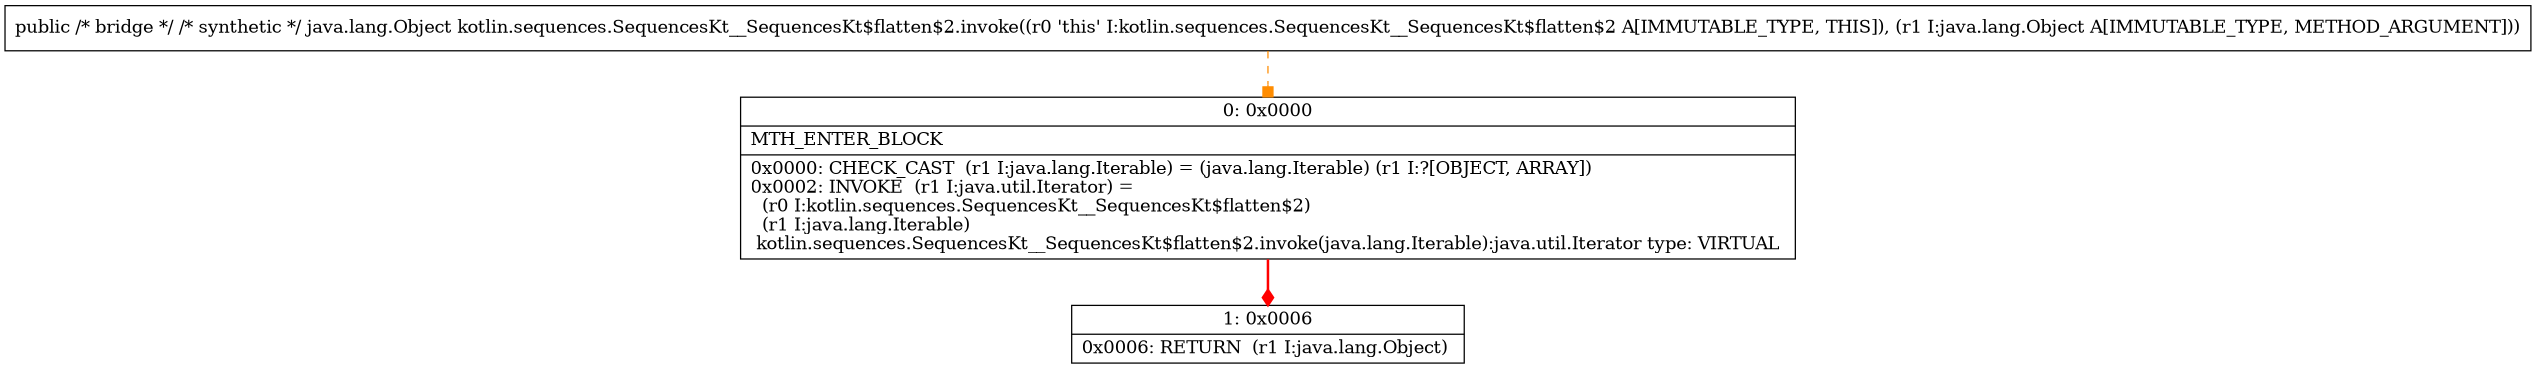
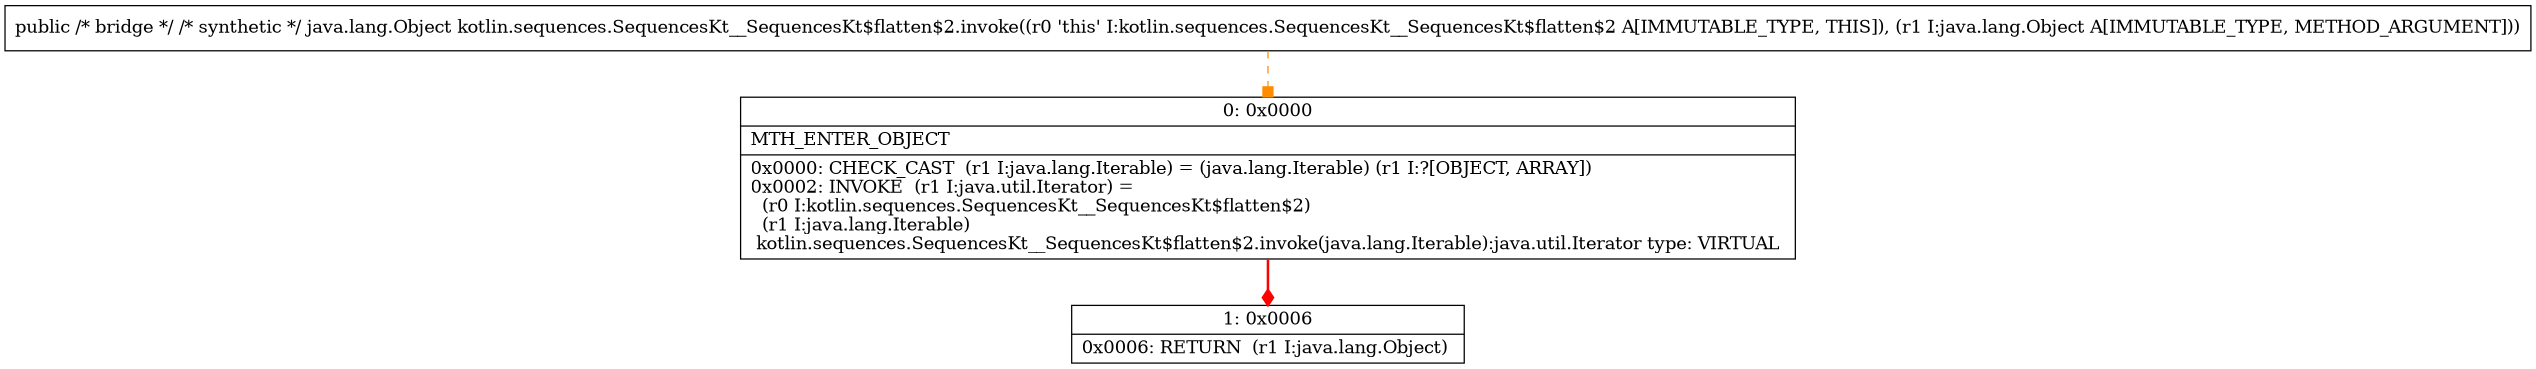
(847, 140) -> (850, 140)
